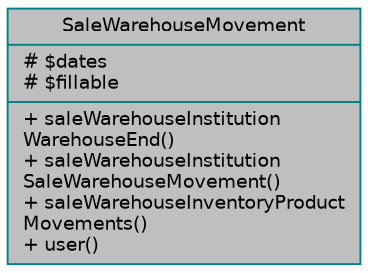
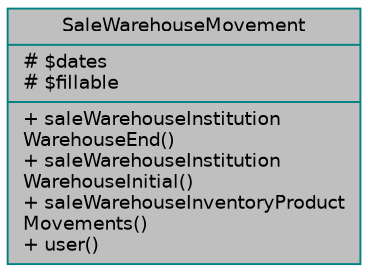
(153, 182) -> (109, 182)
